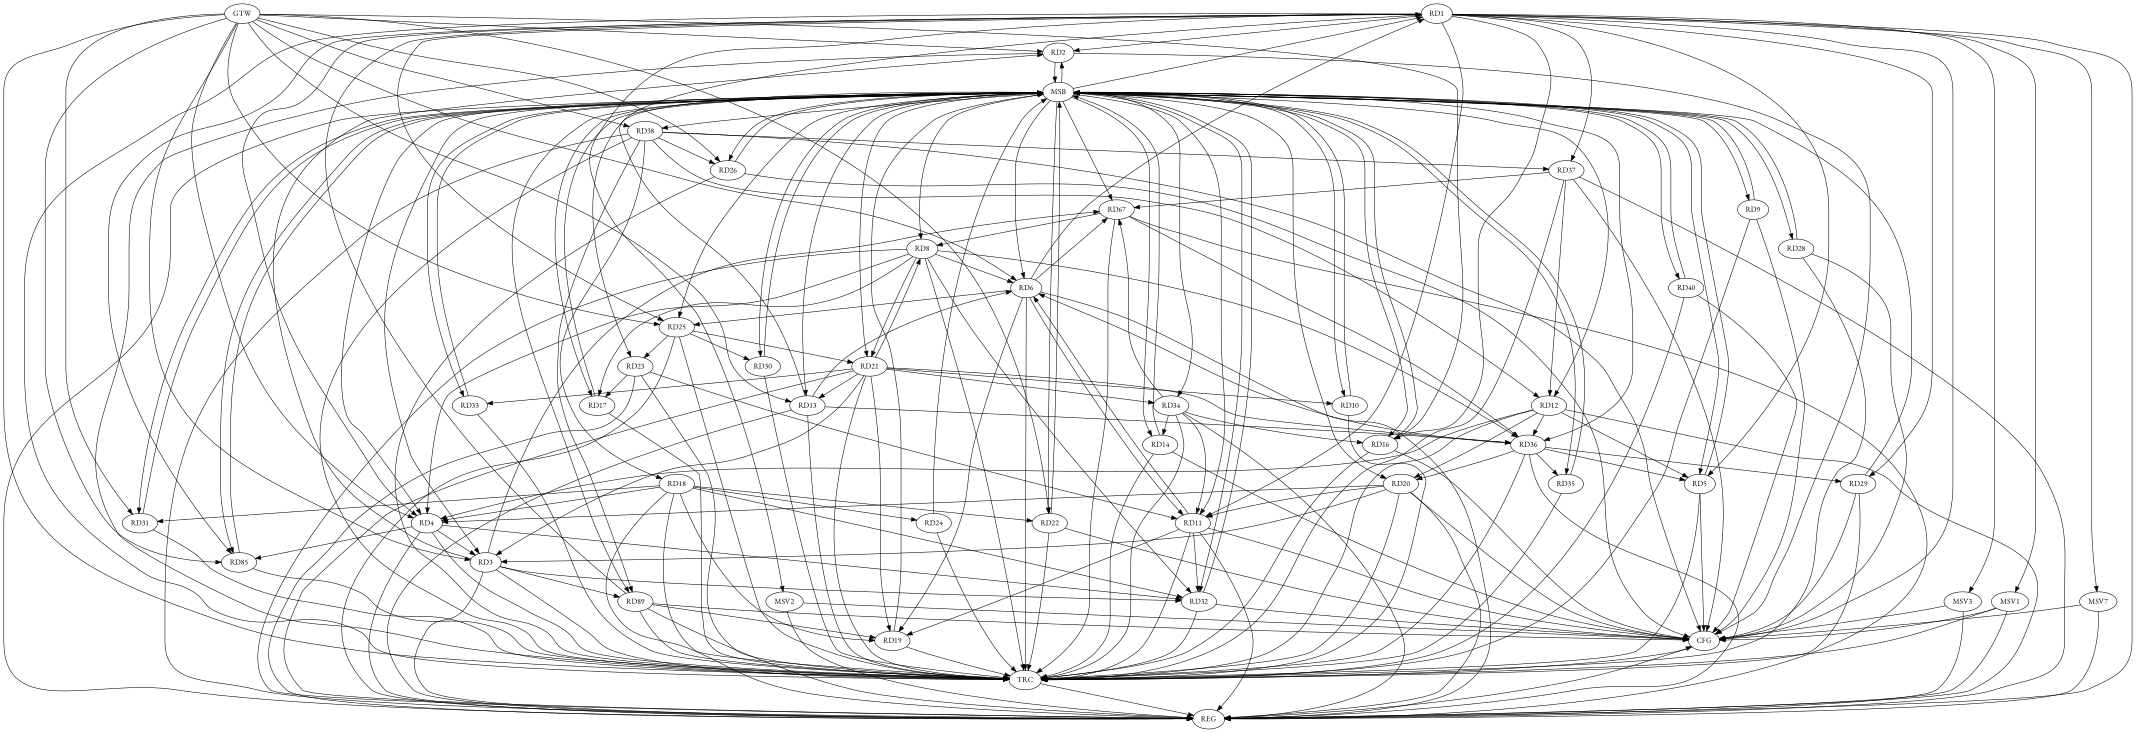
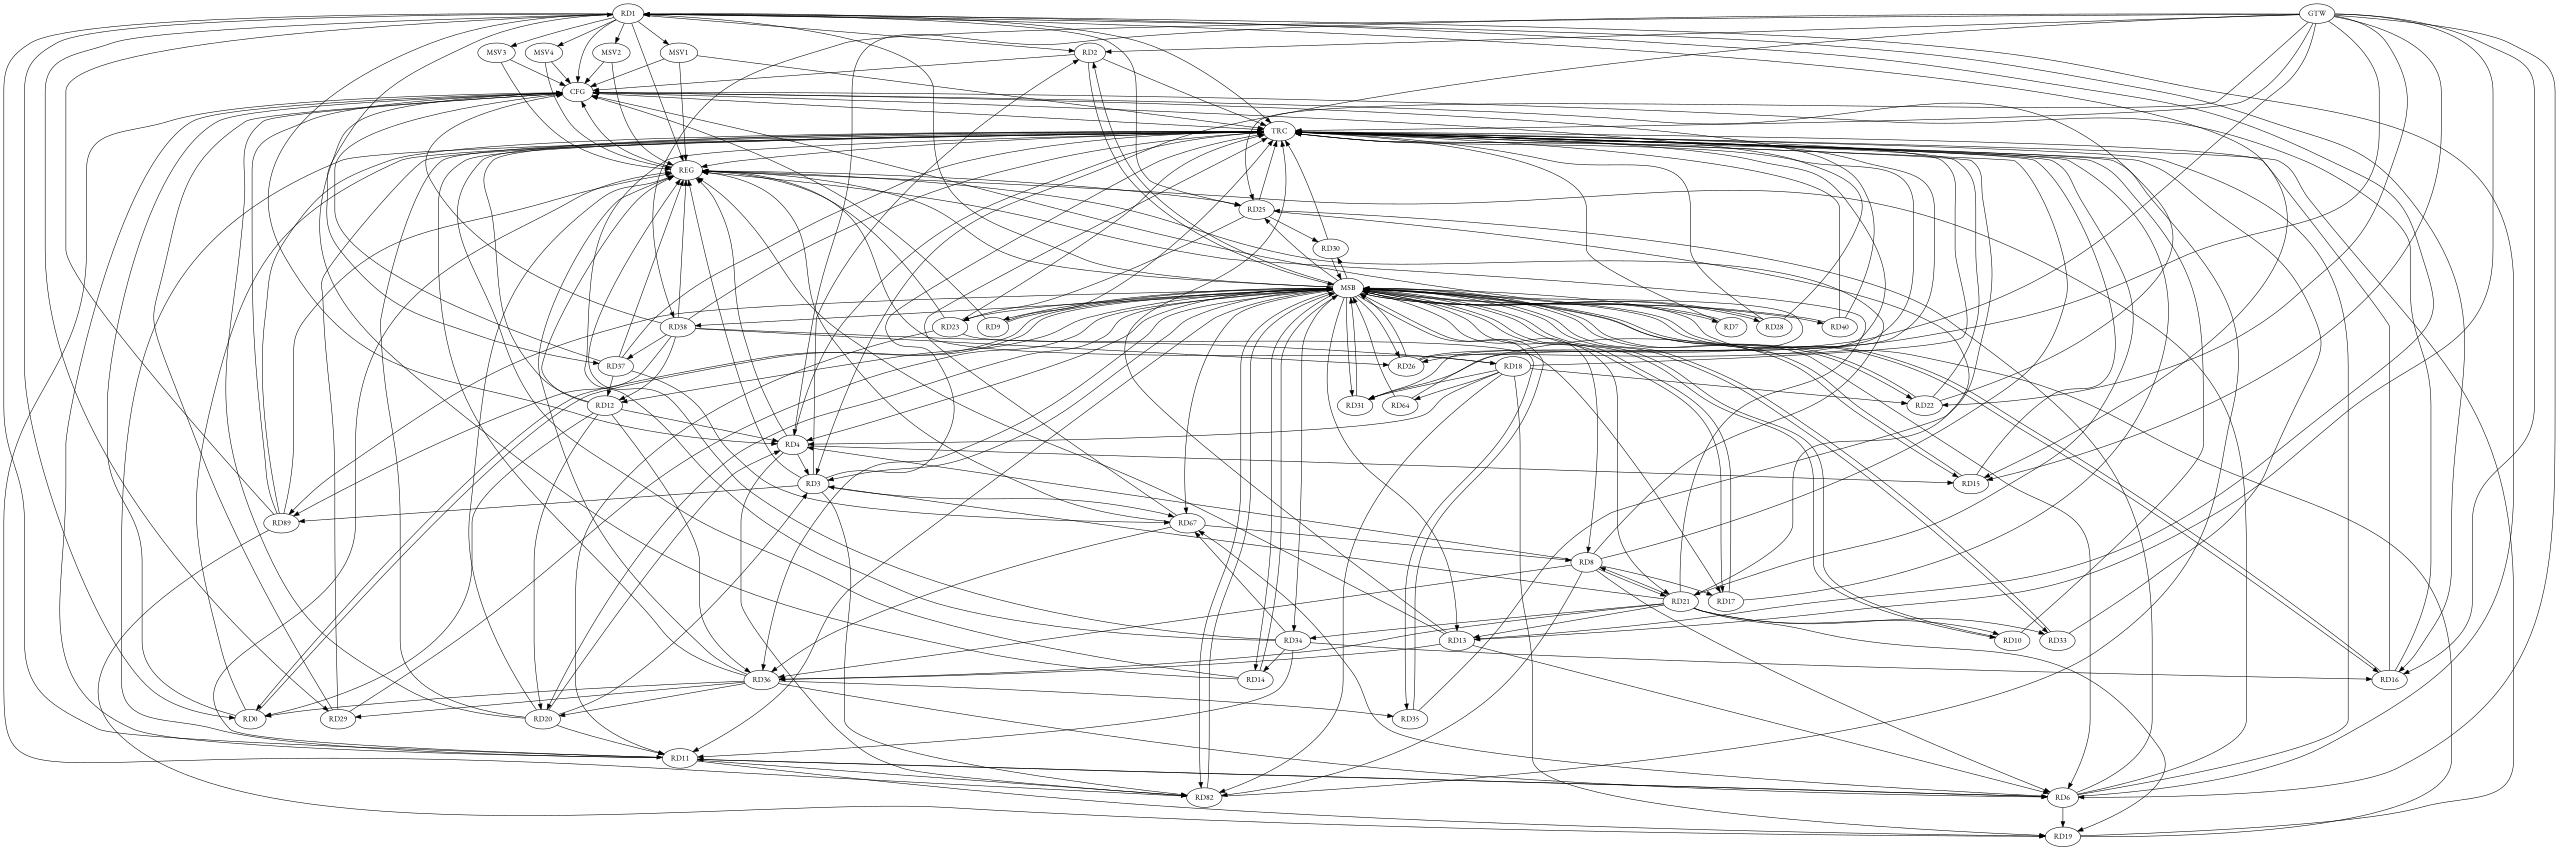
none -> (1731, 327)
(1700, 484) -> (250, 719)
(934, 523) -> (1400, 406)
(239, 562) -> (1971, 484)
(1199, 602) -> (1204, 798)
(2098, 602) -> (544, 53)
(371, 689) -> (956, 178)
